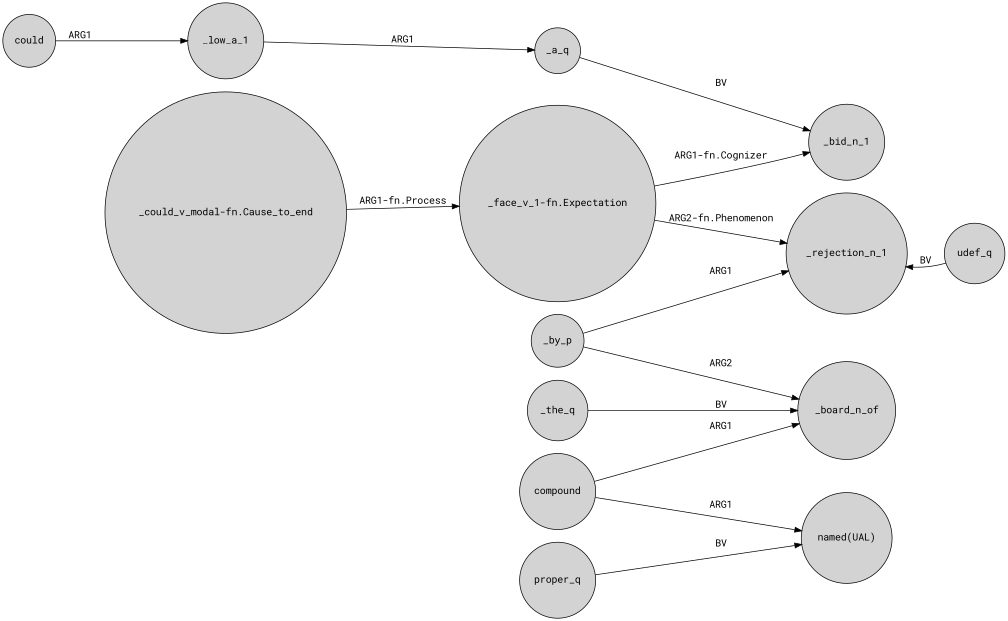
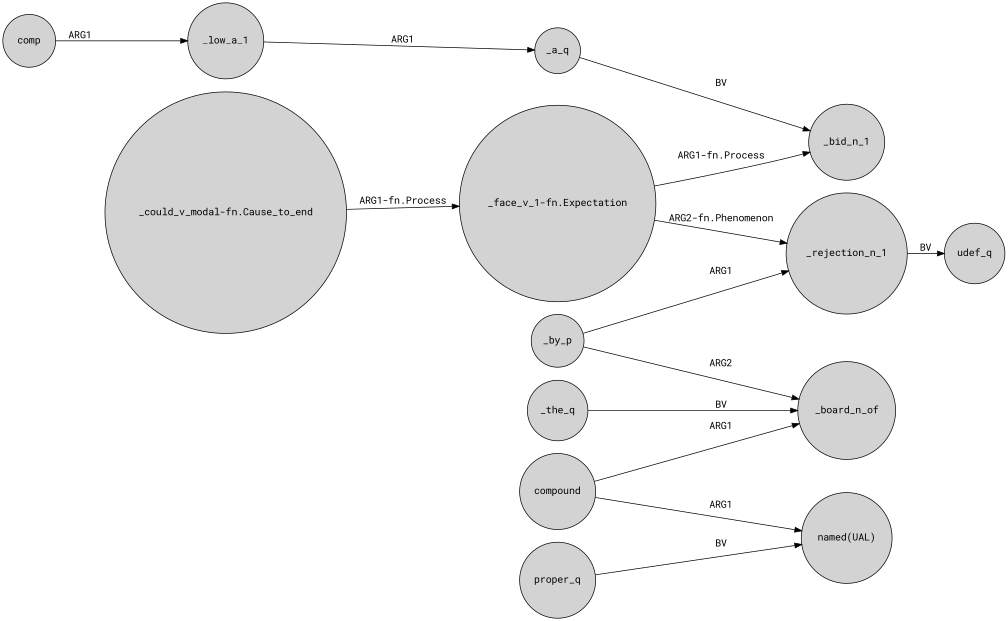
(29, 41) -> (29, 41)
(721, 156) -> (721, 156)
(930, 266) -> (922, 254)
